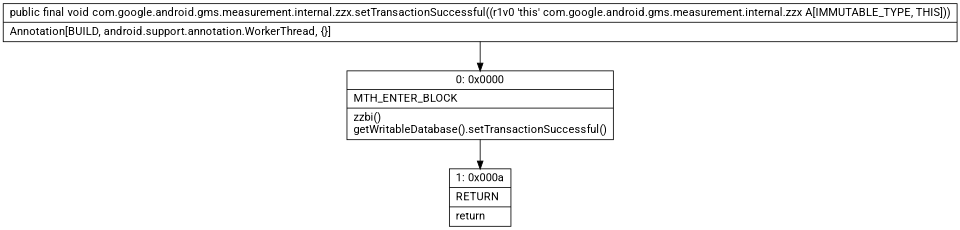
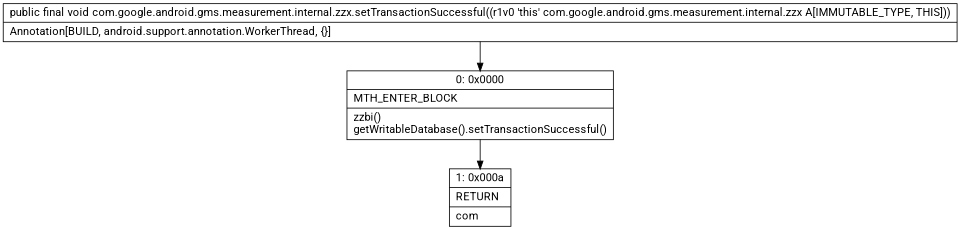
(471, 216) -> (467, 216)
